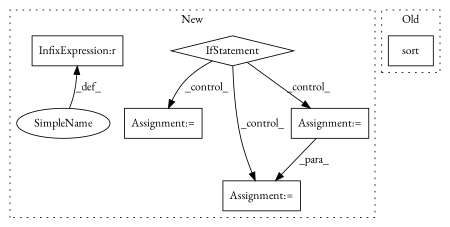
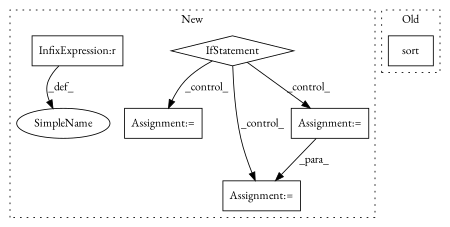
(75, 92) -> (48, 82)
